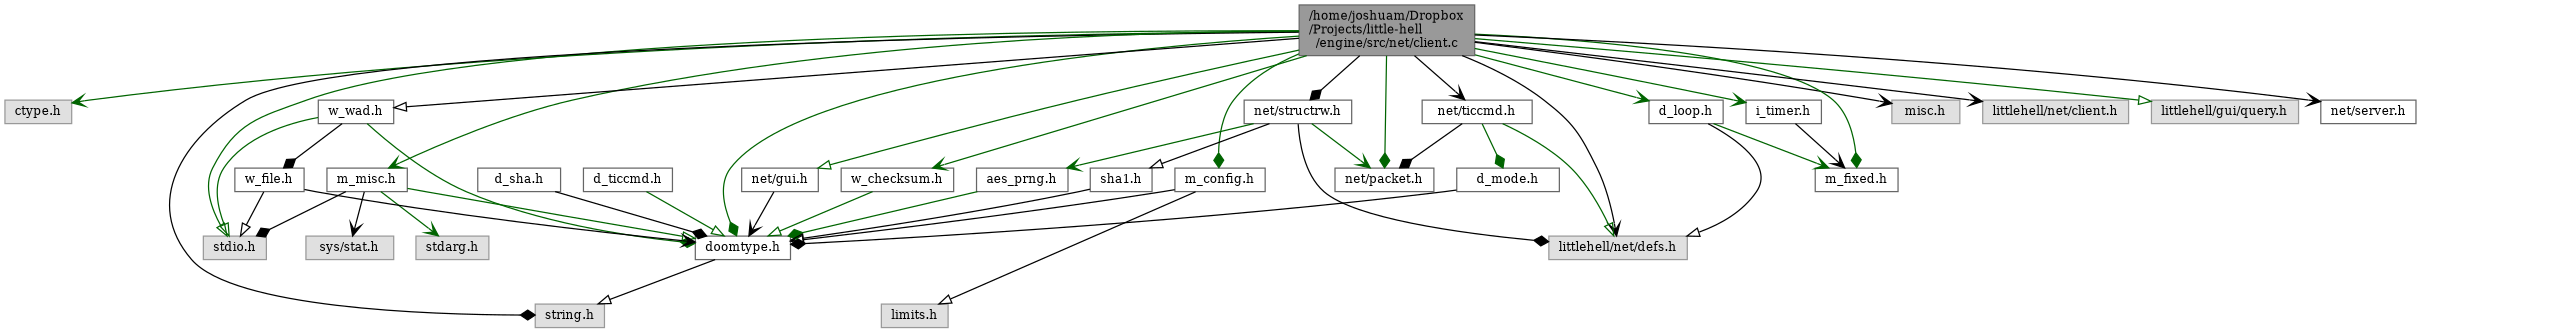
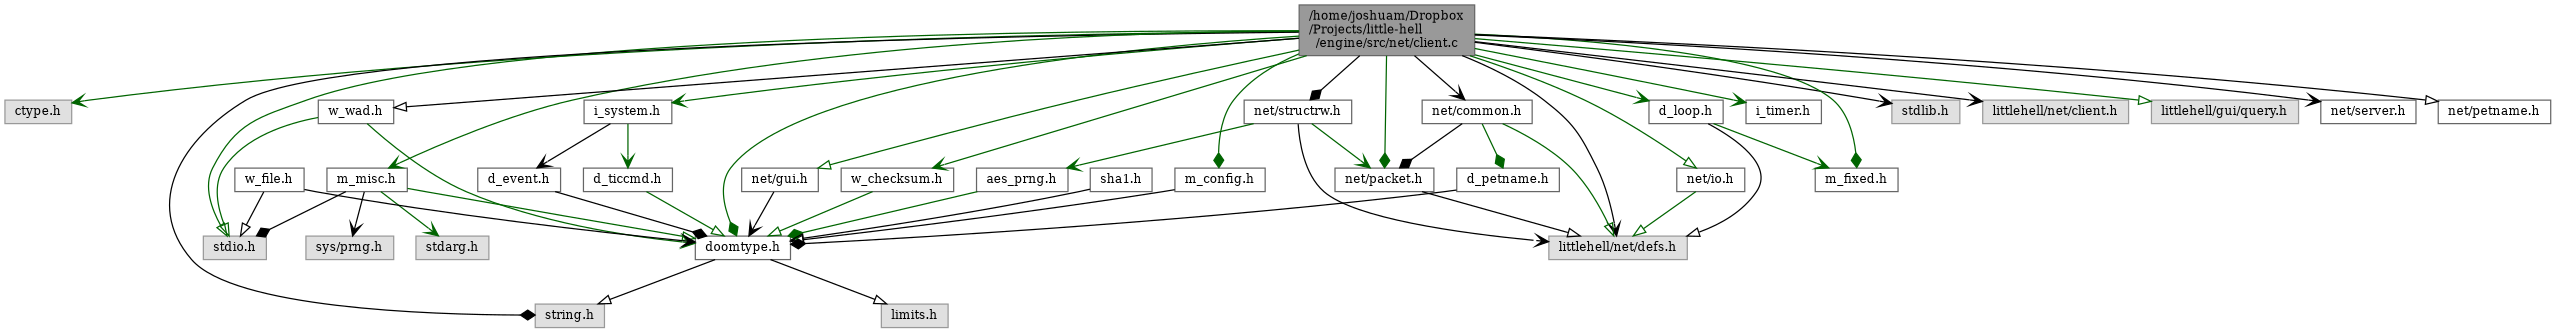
none -> (628, 112)
(1477, 112) -> (1477, 112)
(1926, 112) -> (1926, 112)
none -> (2494, 112)
(319, 141) -> none
(1815, 142) -> none
(1210, 146) -> none
(519, 180) -> (519, 180)
(1508, 180) -> (1508, 180)
none -> (1711, 180)
(458, 188) -> (458, 188)
none -> (1495, 212)
(1390, 218) -> (1390, 218)
(1073, 245) -> (823, 280)
(350, 248) -> (350, 248)
